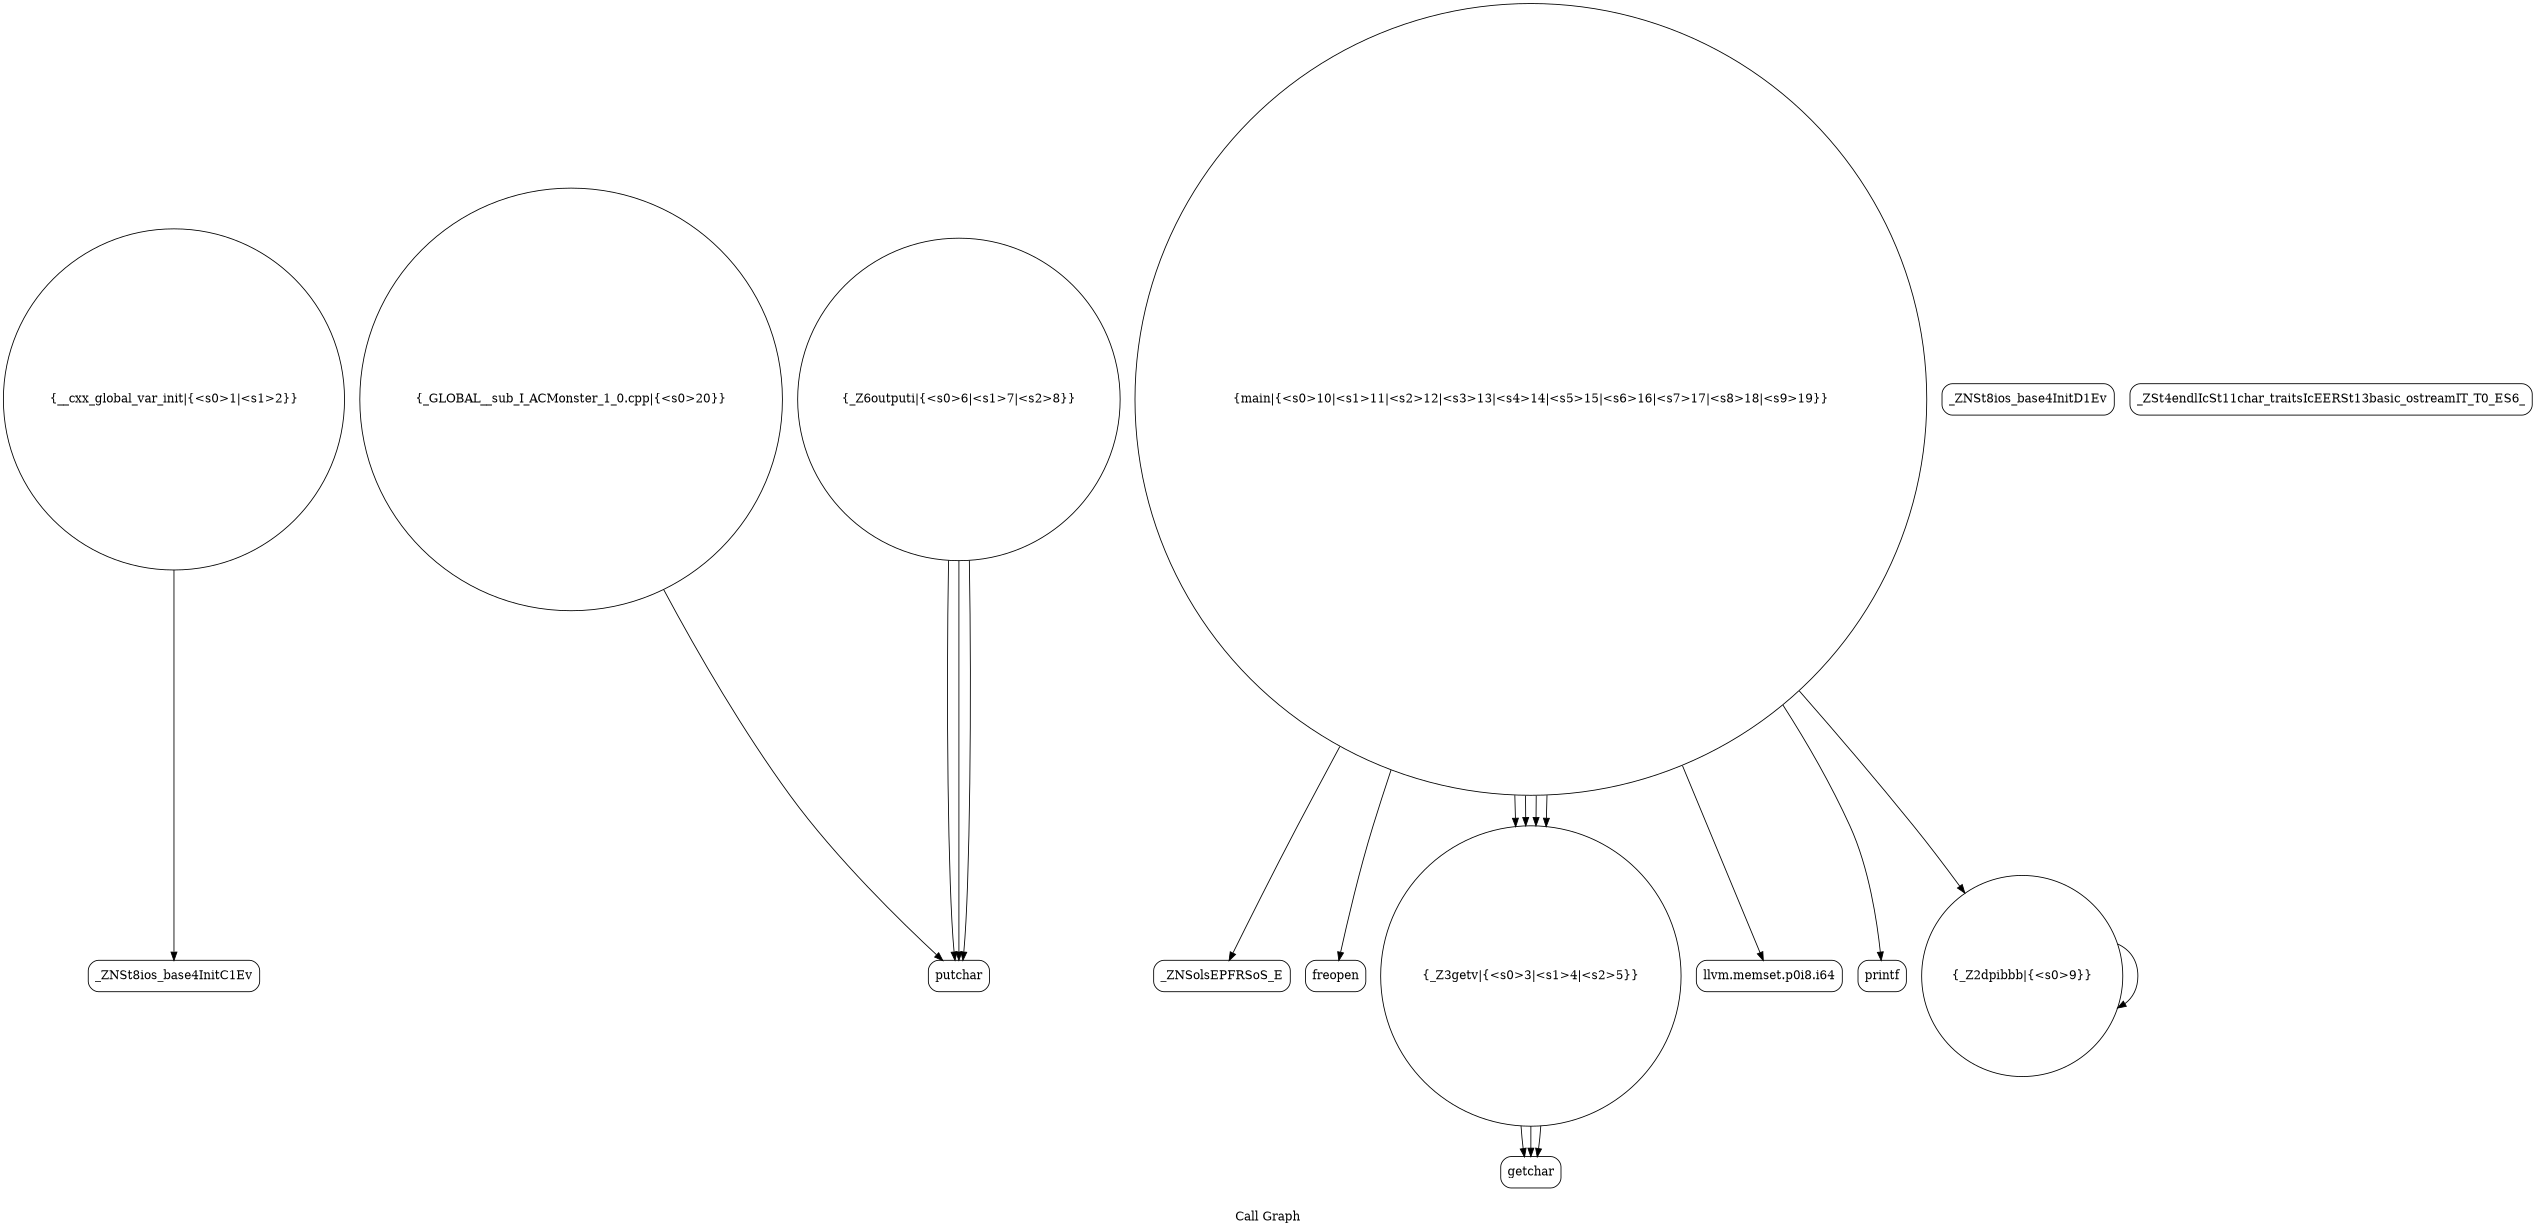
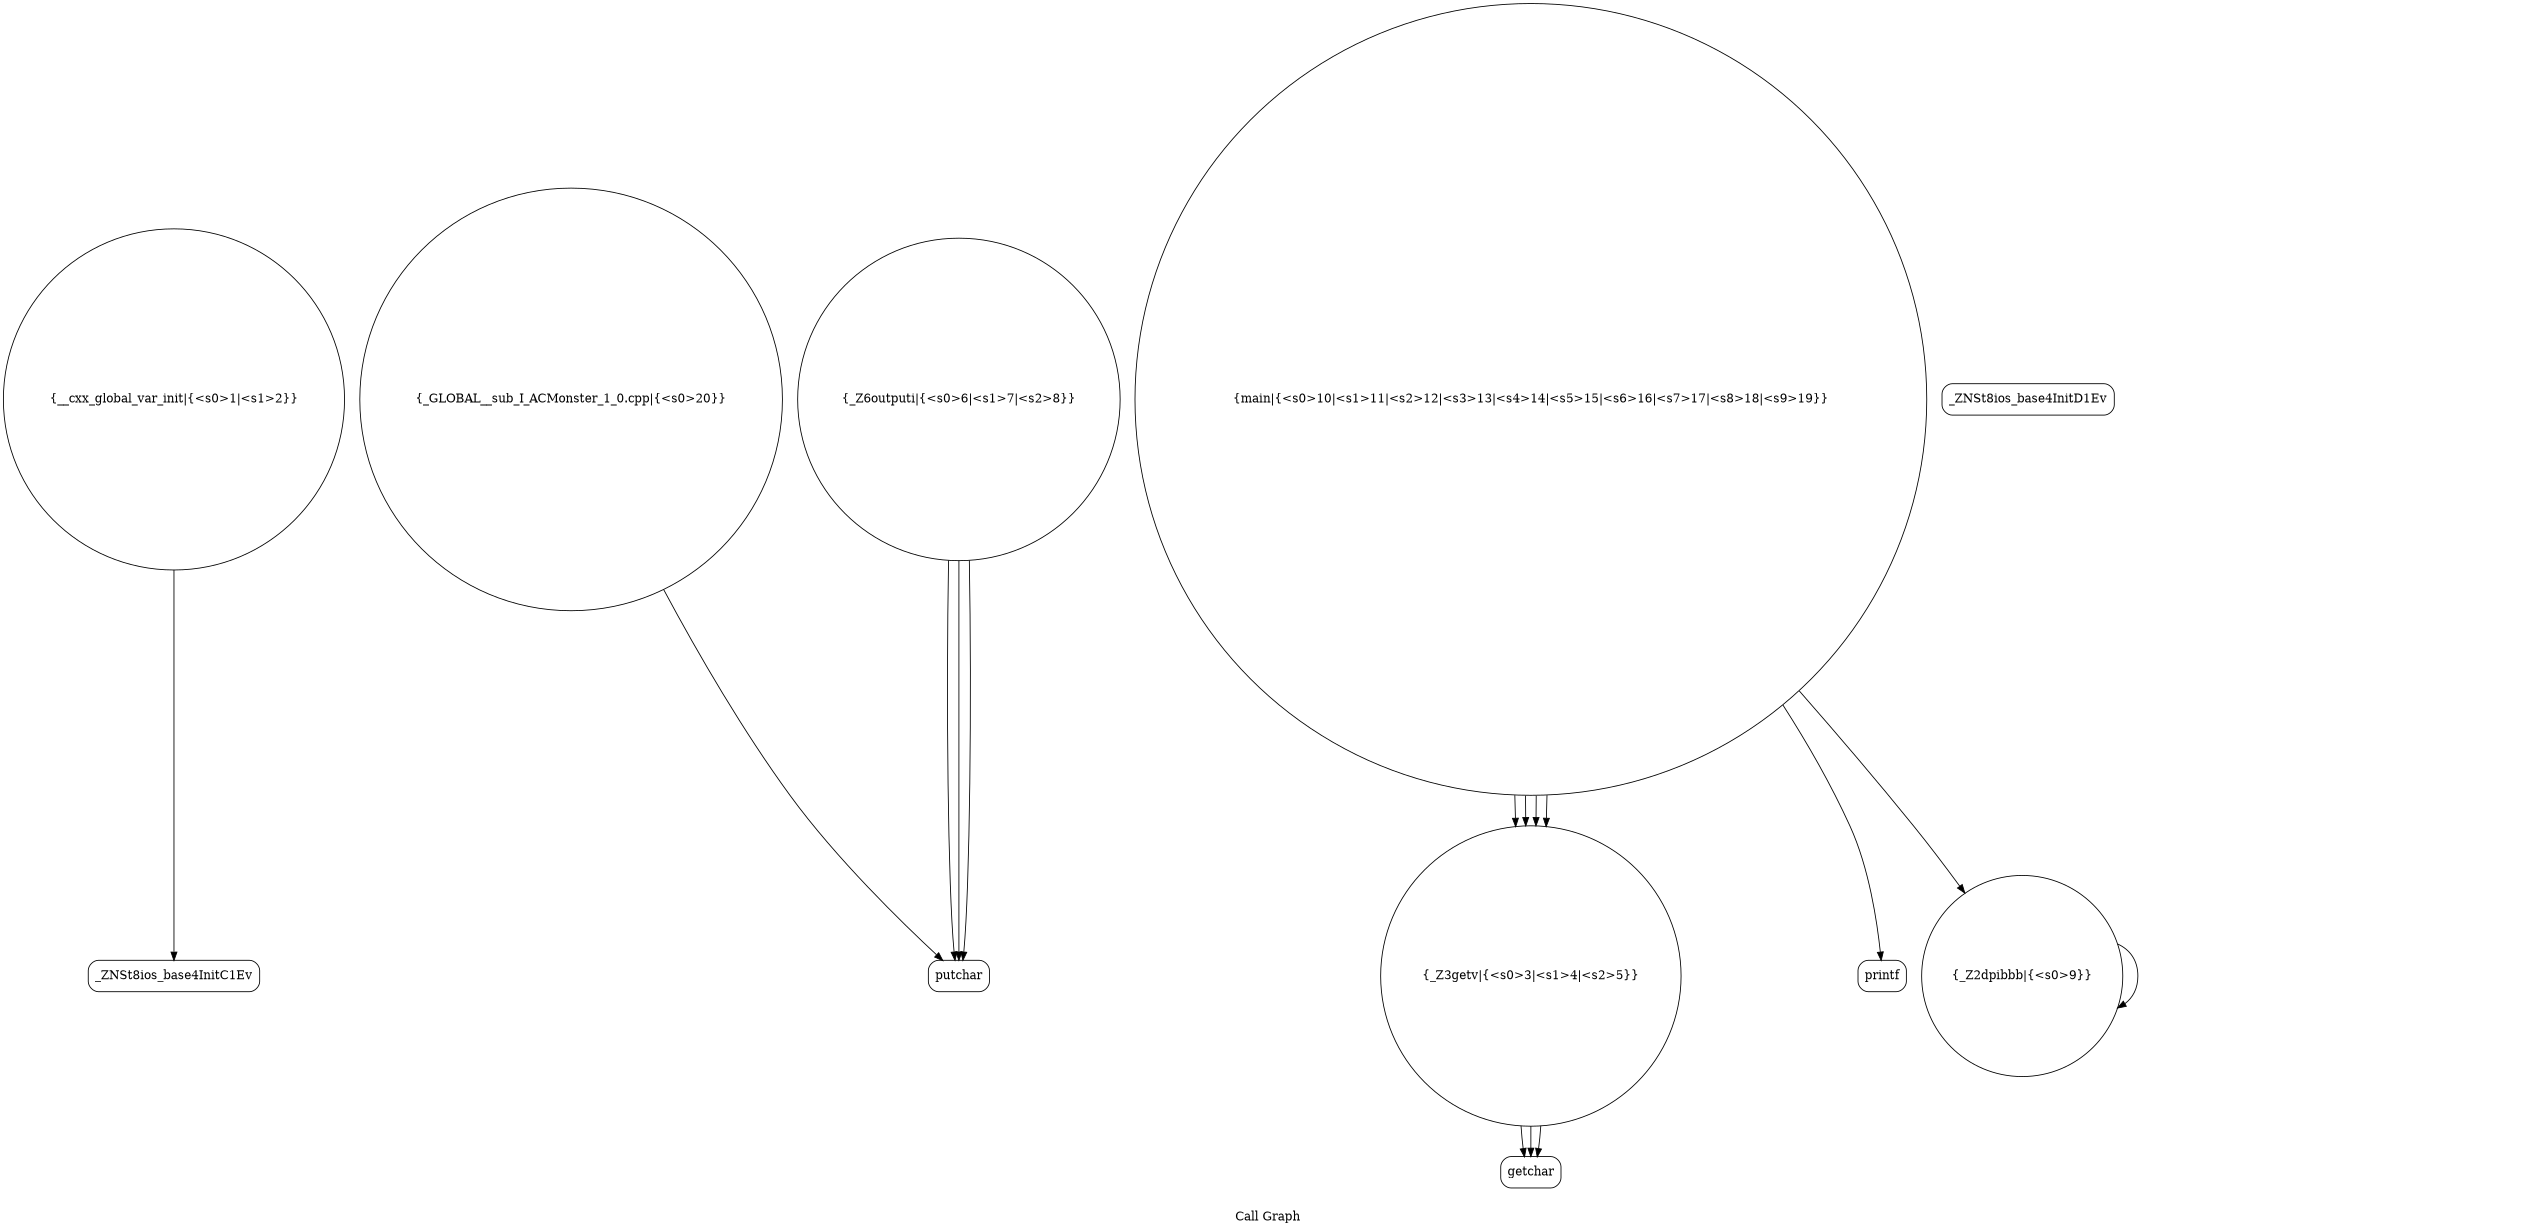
(2331, 399) -> none
(1222, 976) -> none
(1336, 976) -> none
(1769, 976) -> none
